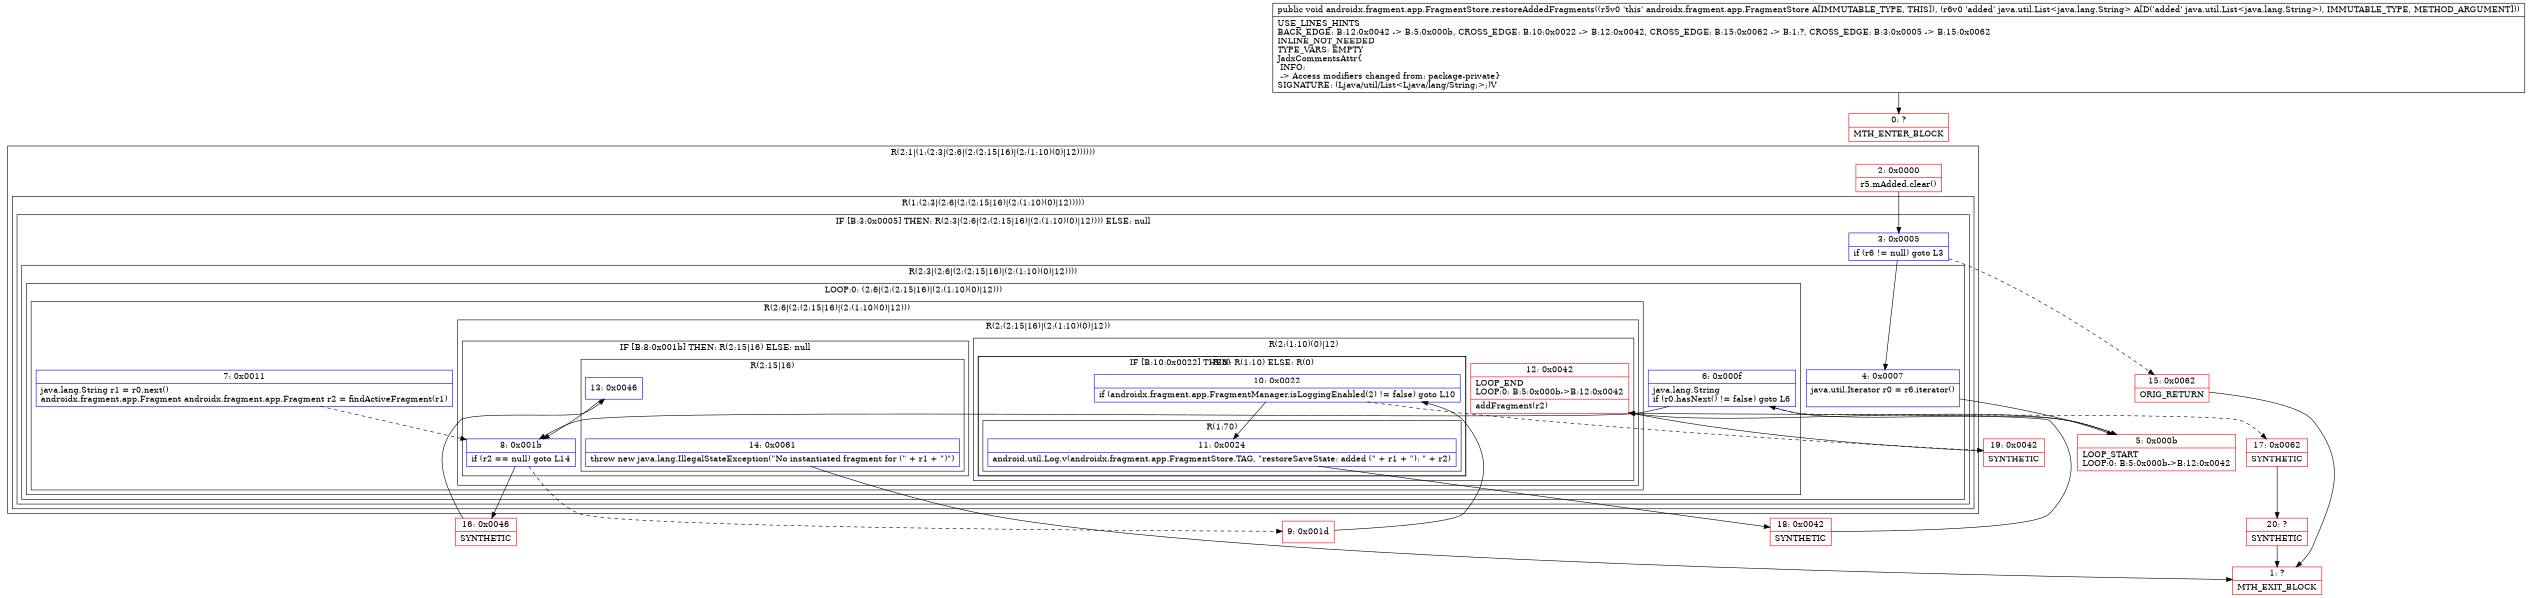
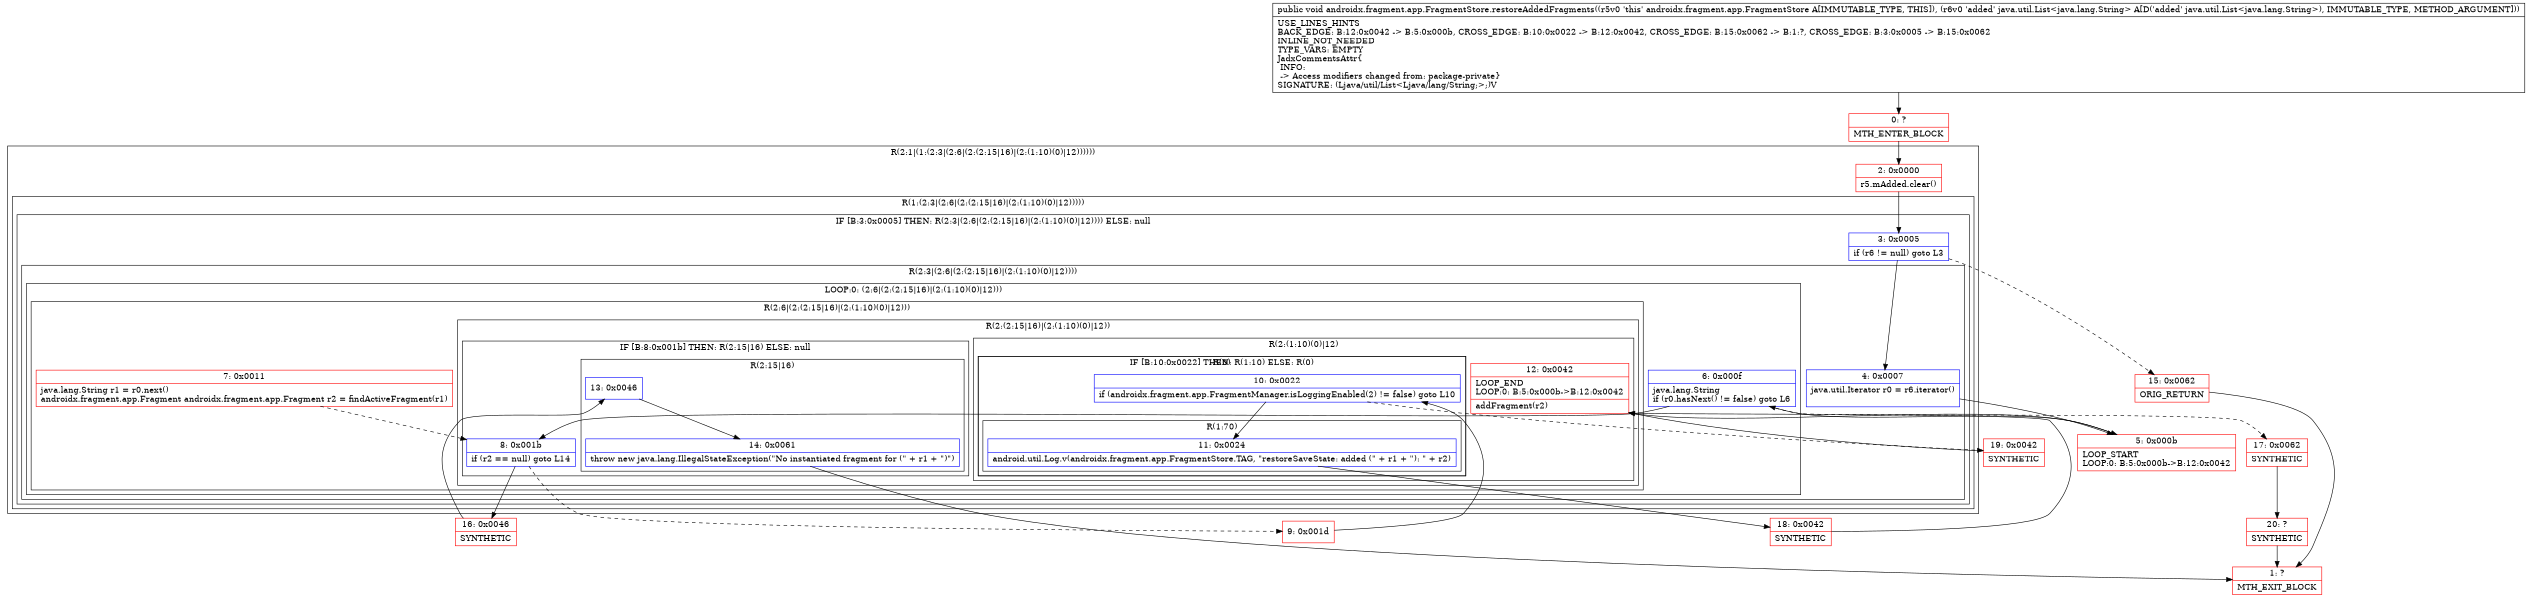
none -> (1899, 150)
(244, 388) -> (244, 388)
(576, 418) -> (691, 420)
